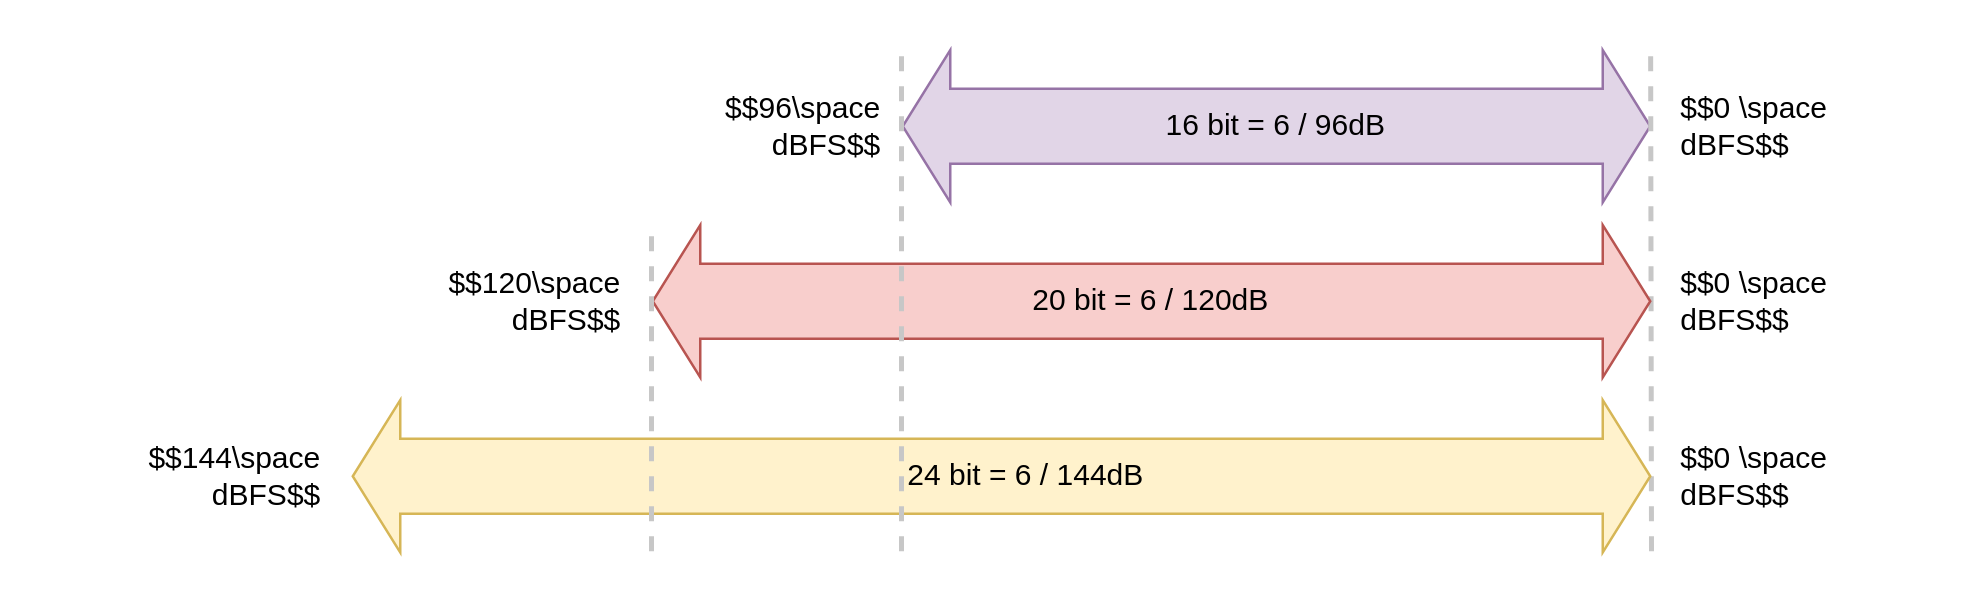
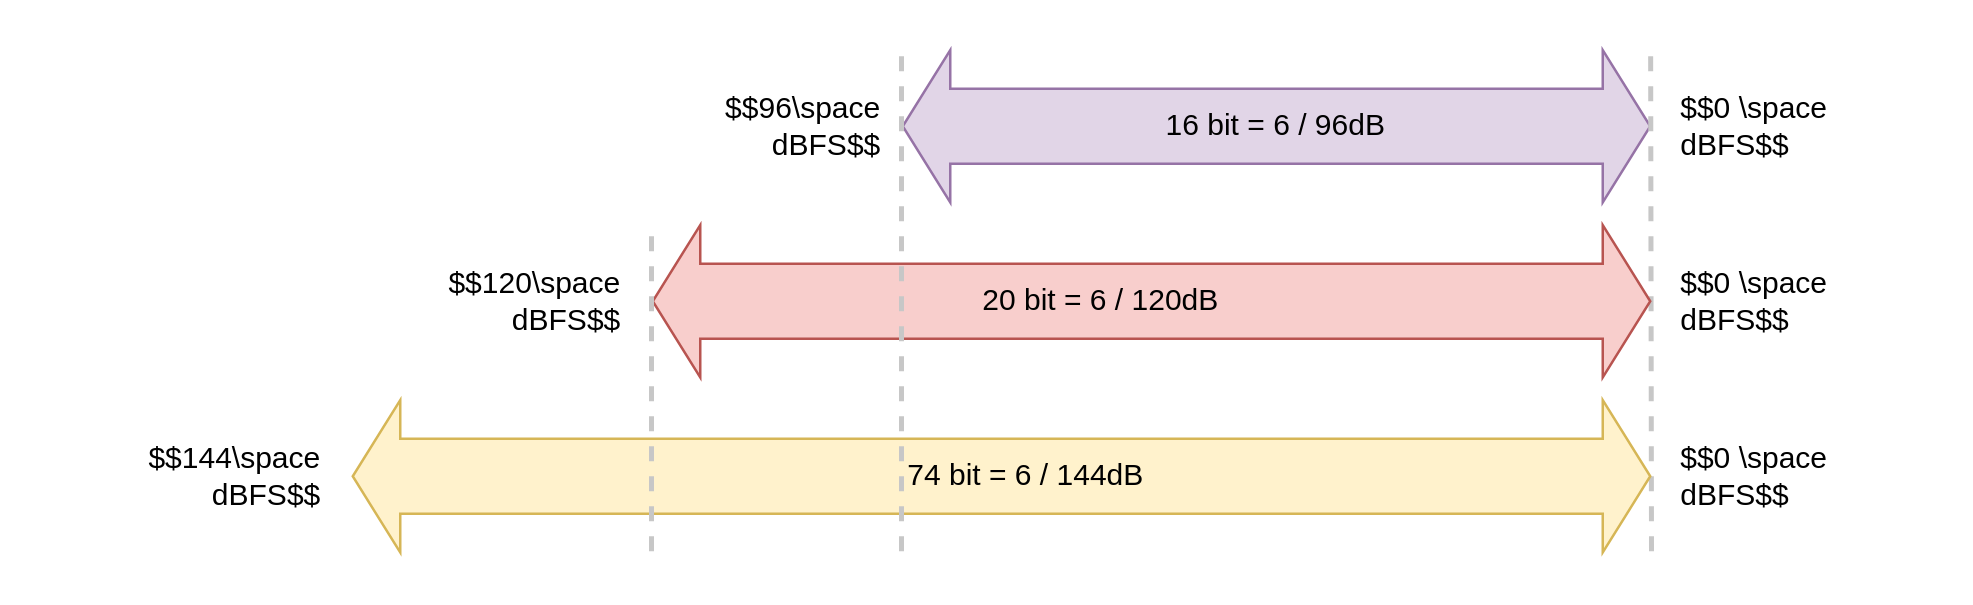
(1151, 301) -> (1101, 301)
(1026, 476) -> (1026, 476)
